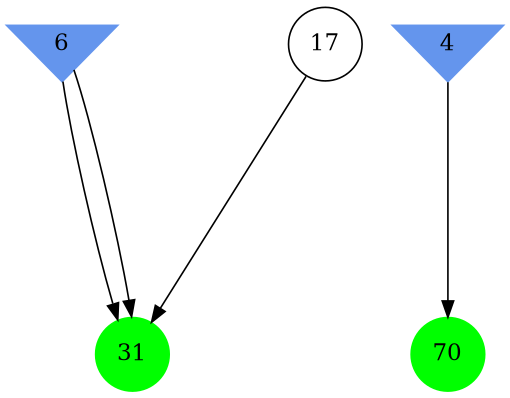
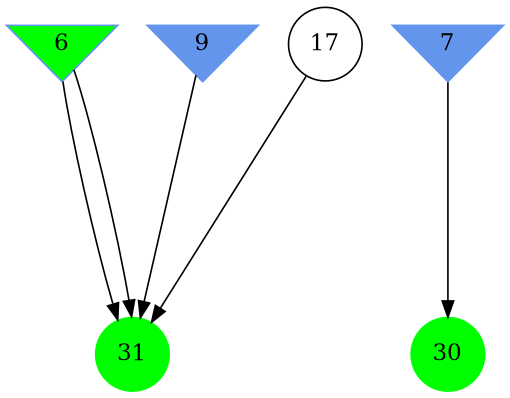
(62, 44) -> (62, 44)
none -> (203, 44)
(448, 44) -> (448, 44)
(448, 354) -> (448, 354)
